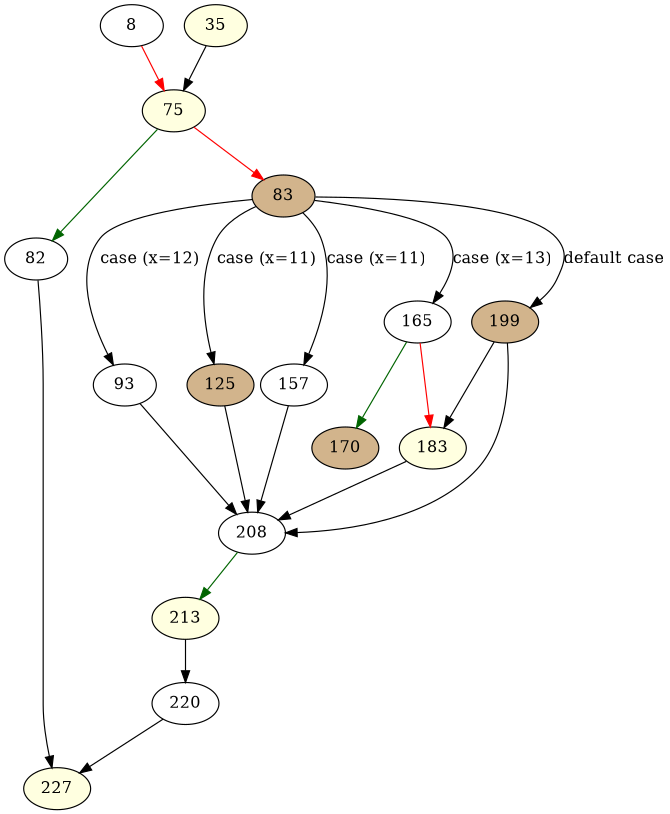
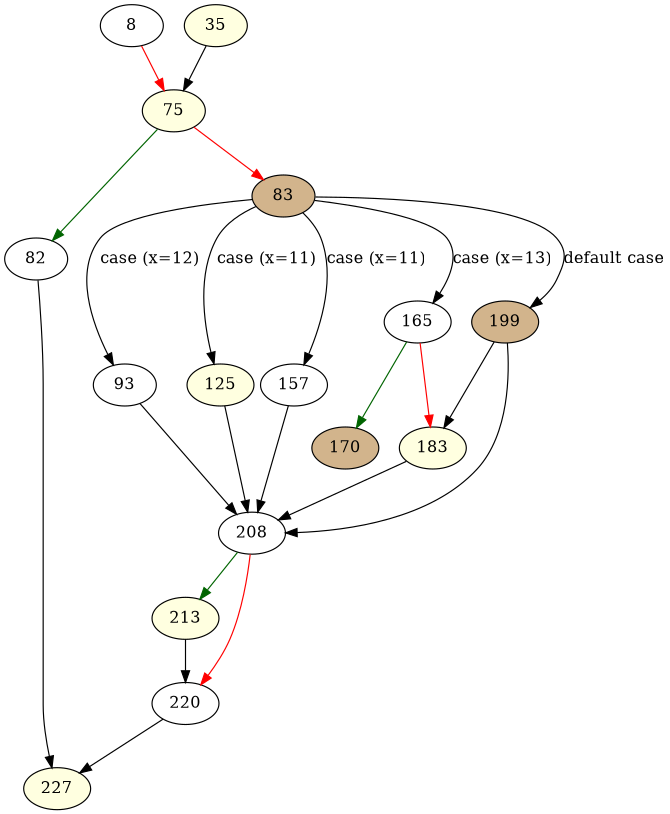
(220, 385) -> (220, 385)
none -> (238, 618)
